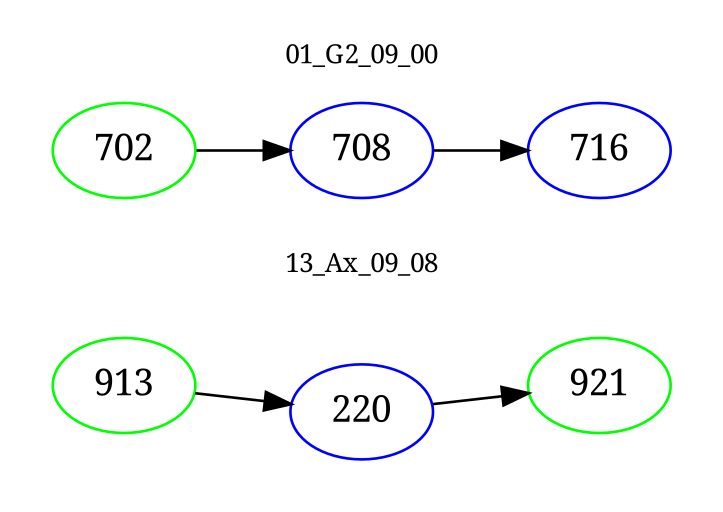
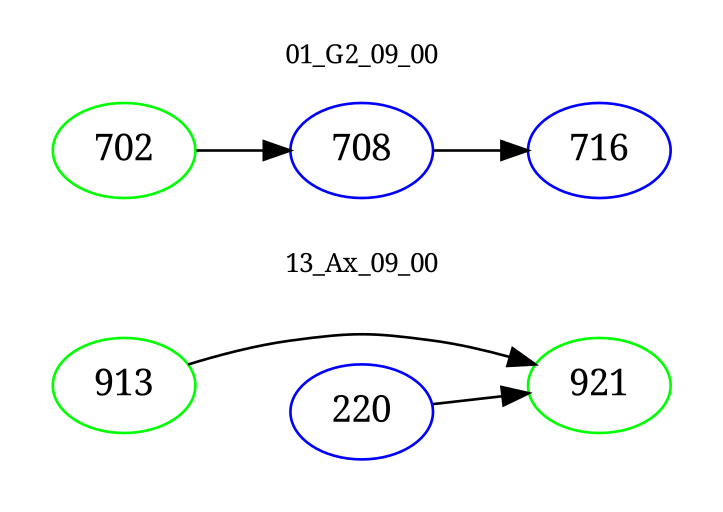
(362, 265) -> (362, 265)
(230, 397) -> (348, 335)
